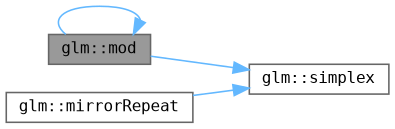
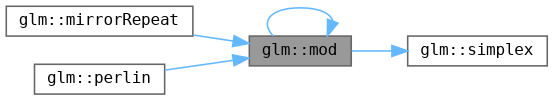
none -> (100, 79)
(213, 93) -> (213, 38)
